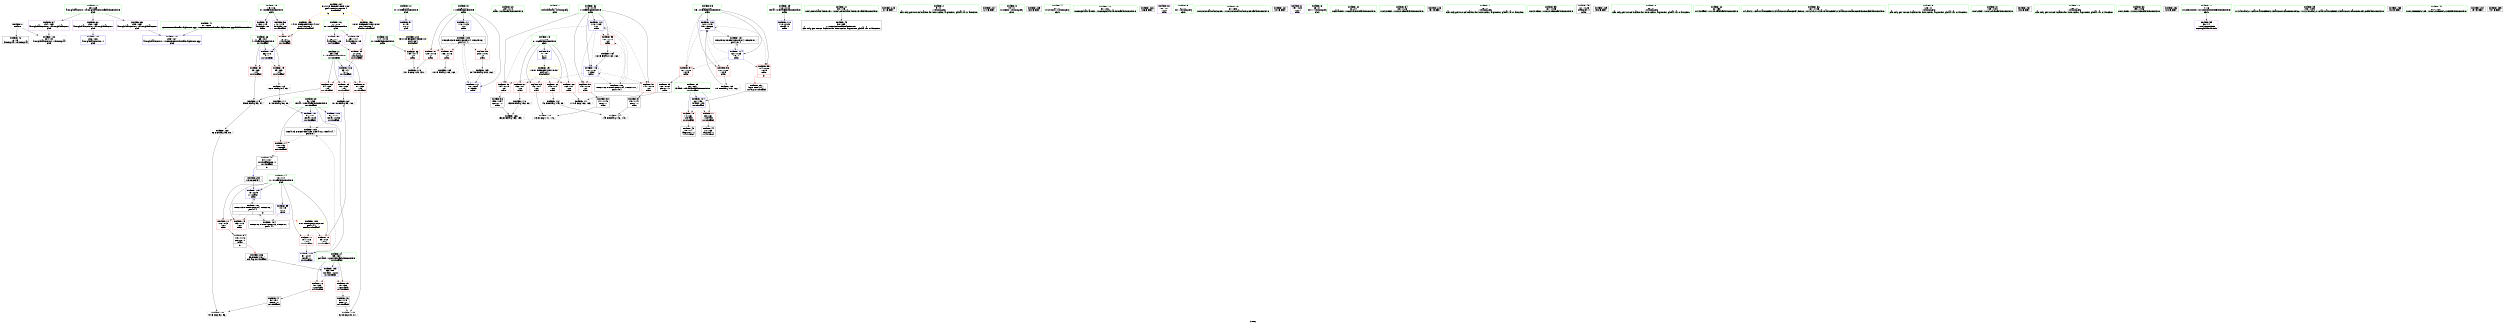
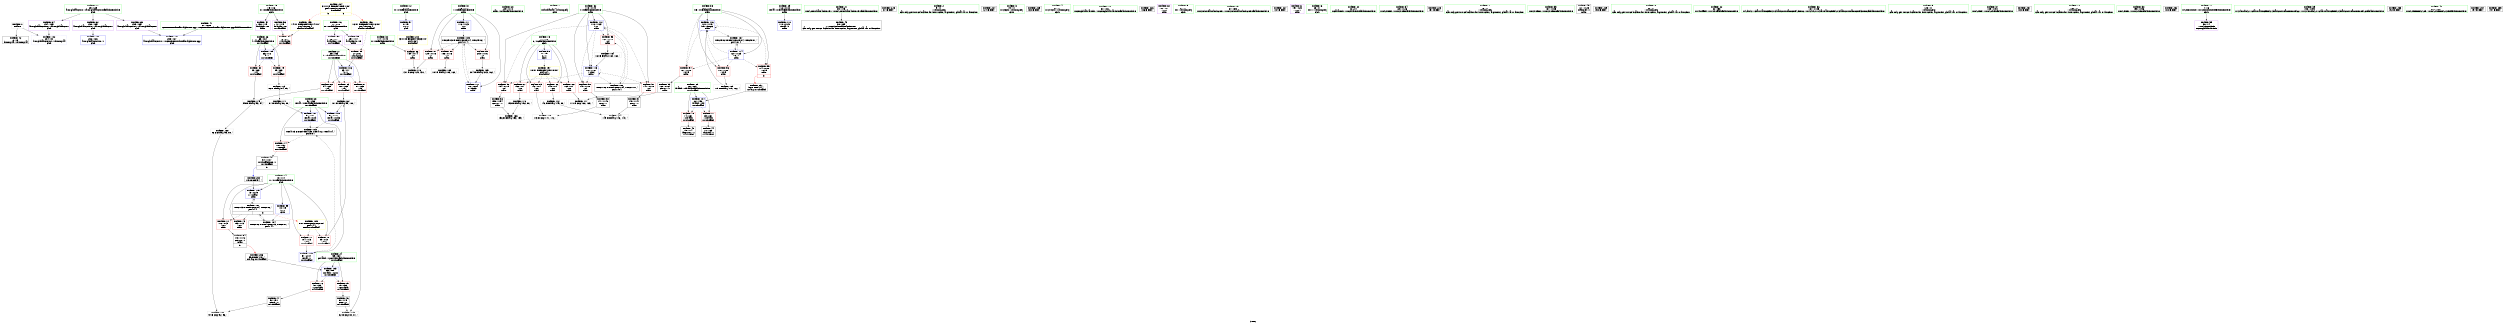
none -> (340, 108)
